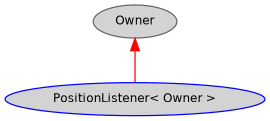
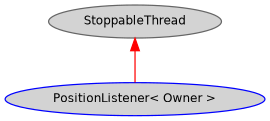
(135, 22) -> (135, 22)
